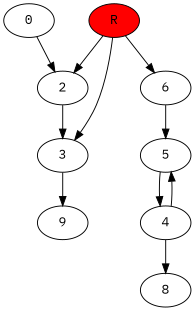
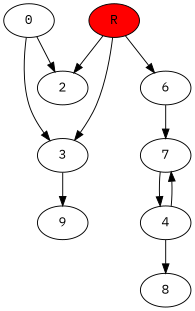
(63, 117) -> (25, 87)
(166, 155) -> (166, 155)
